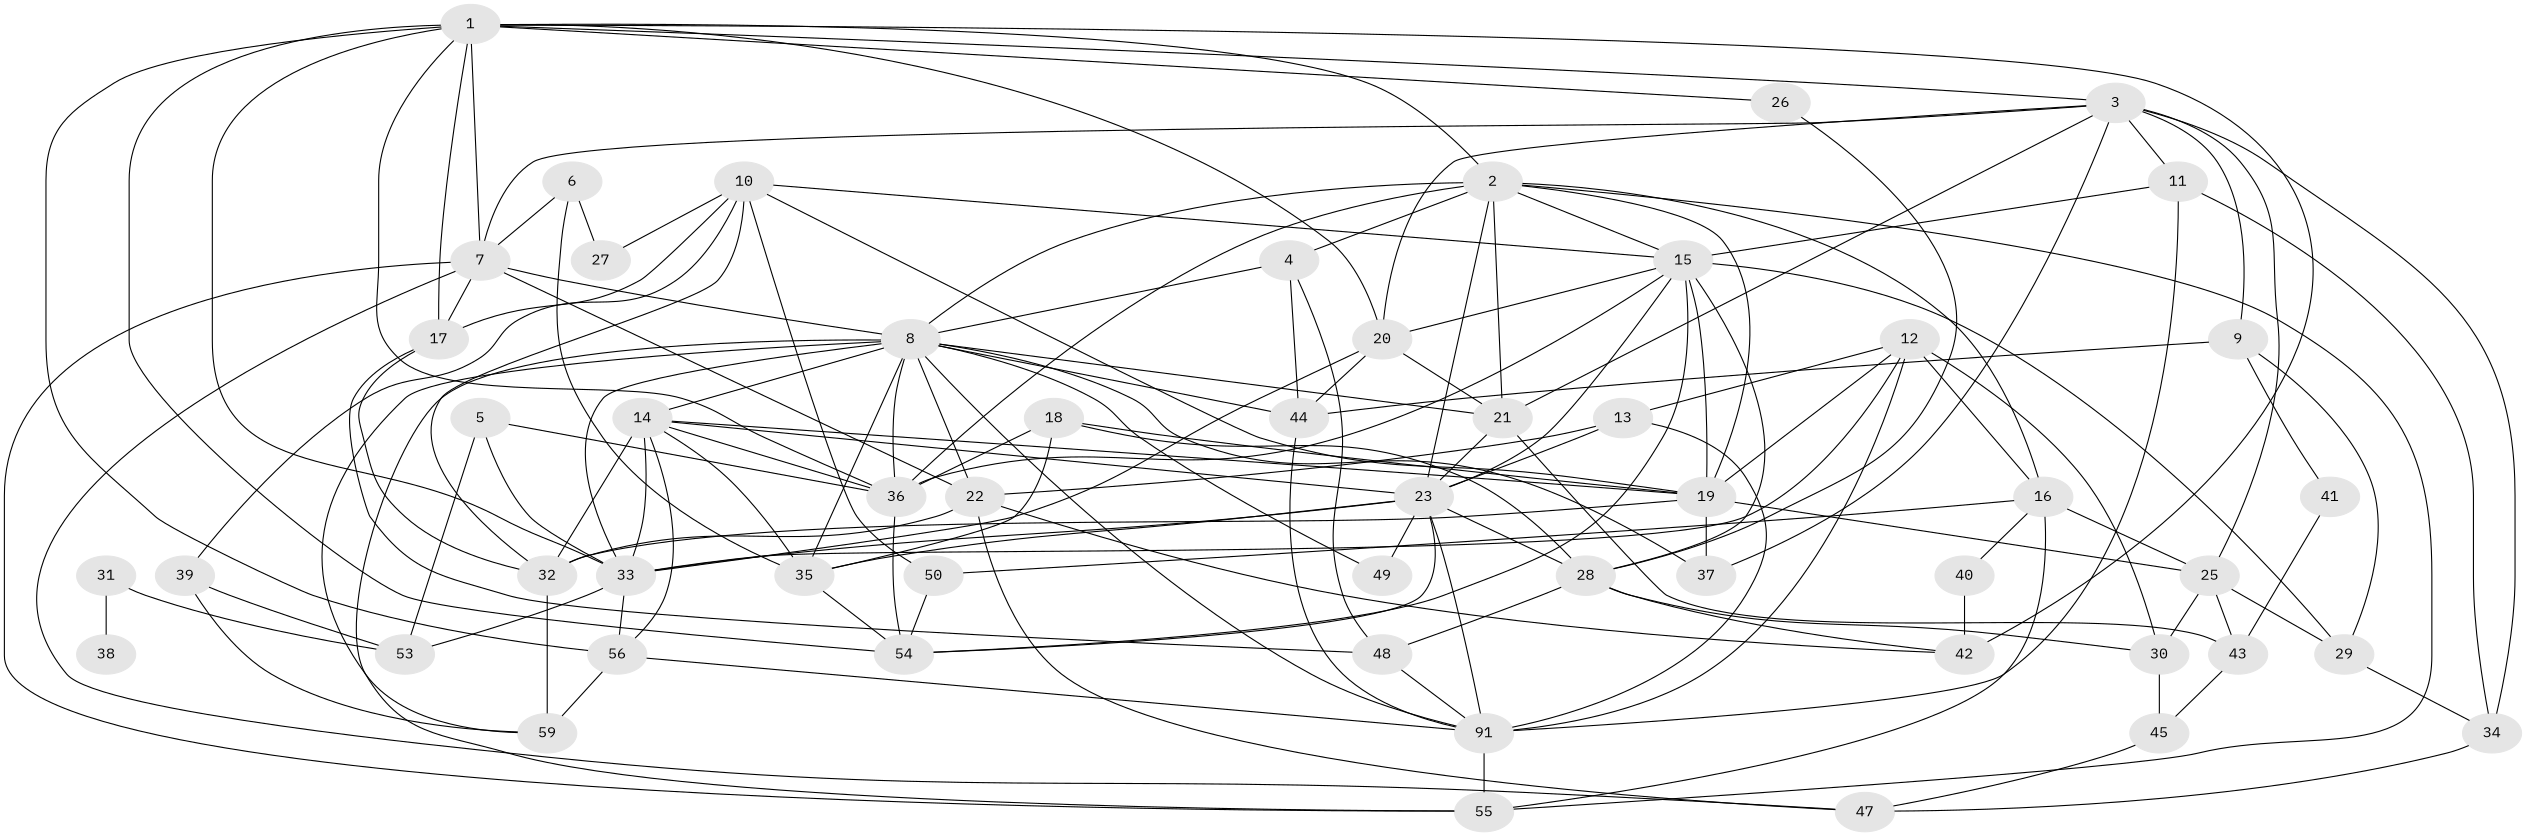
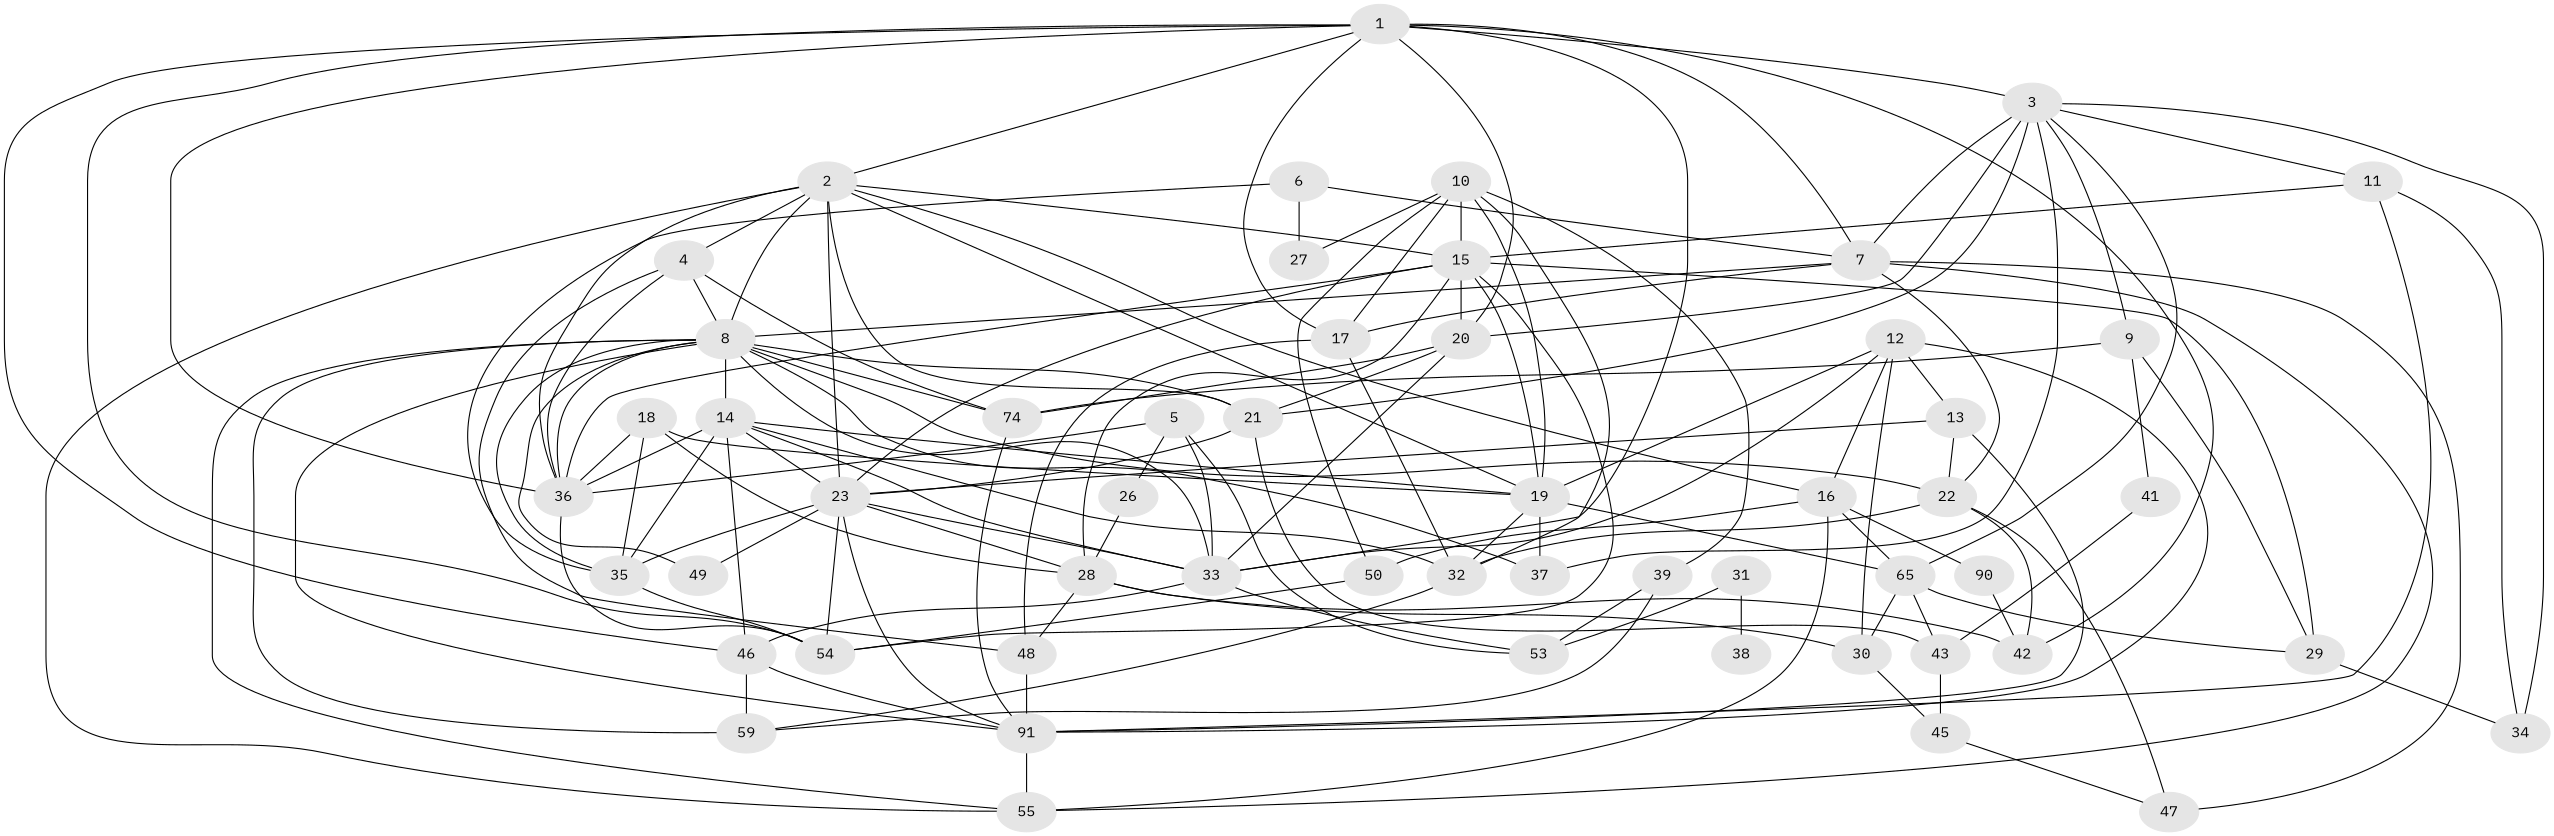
(1126, 63) -> (1152, 457)
none -> (582, 351)
(1299, 418) -> (1012, 418)
(1965, 576) -> (1984, 576)
(2210, 576) -> (1905, 576)
(617, 654) -> (746, 654)
(2184, 796) -> none
